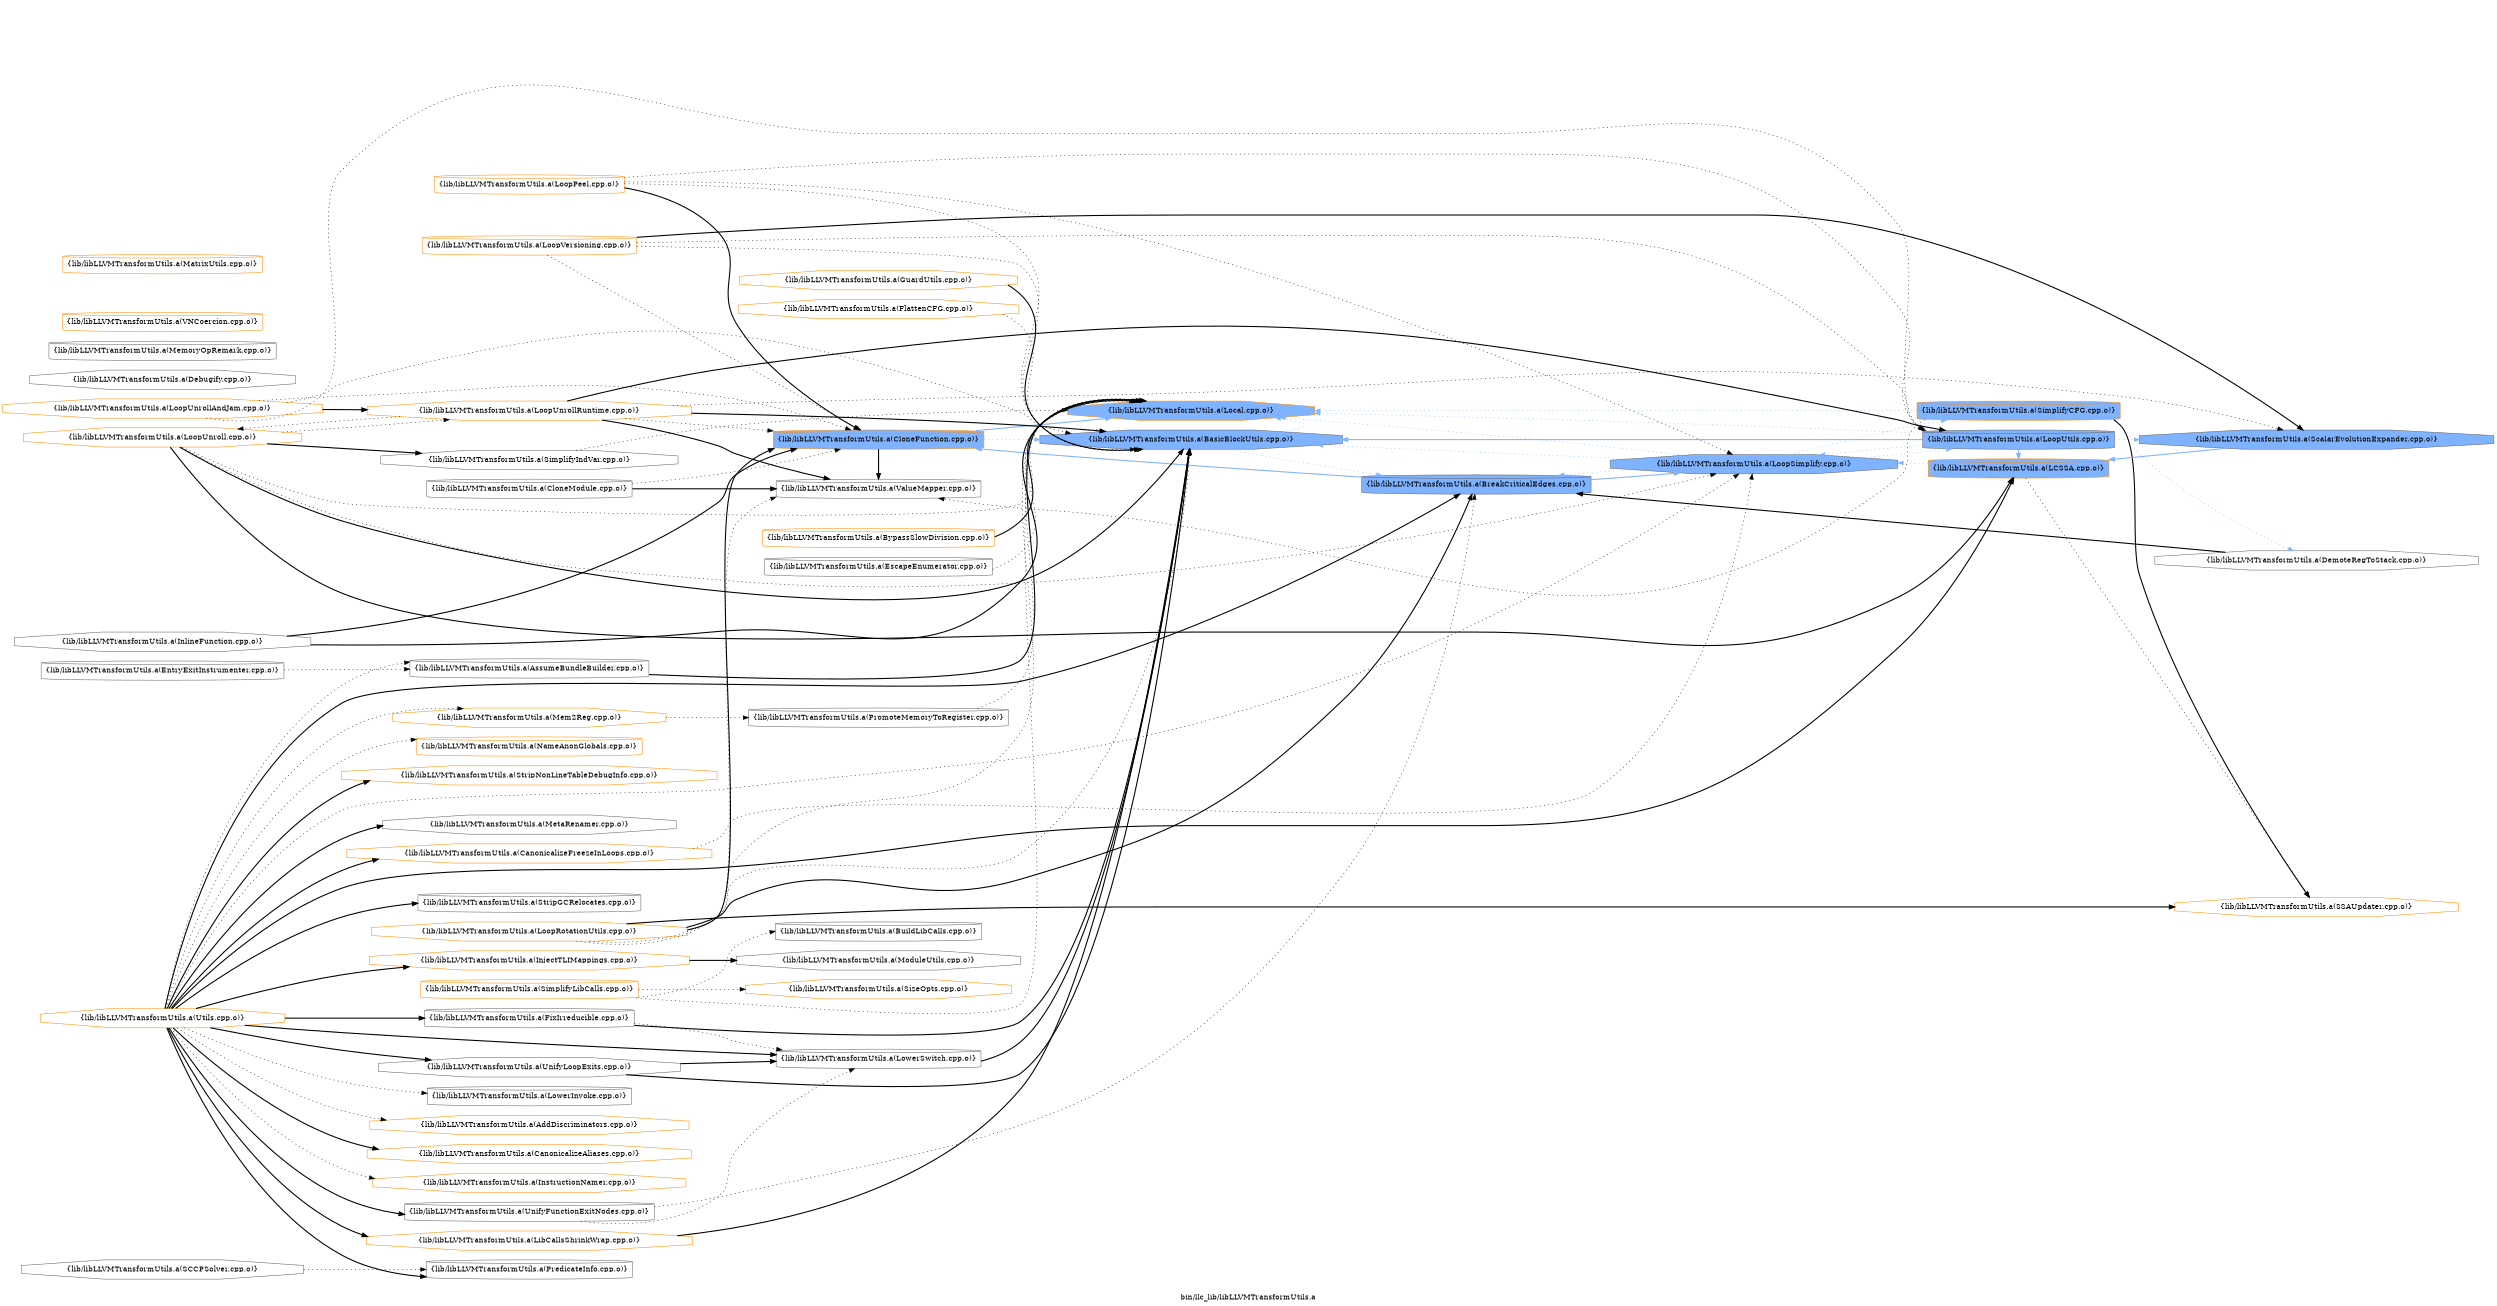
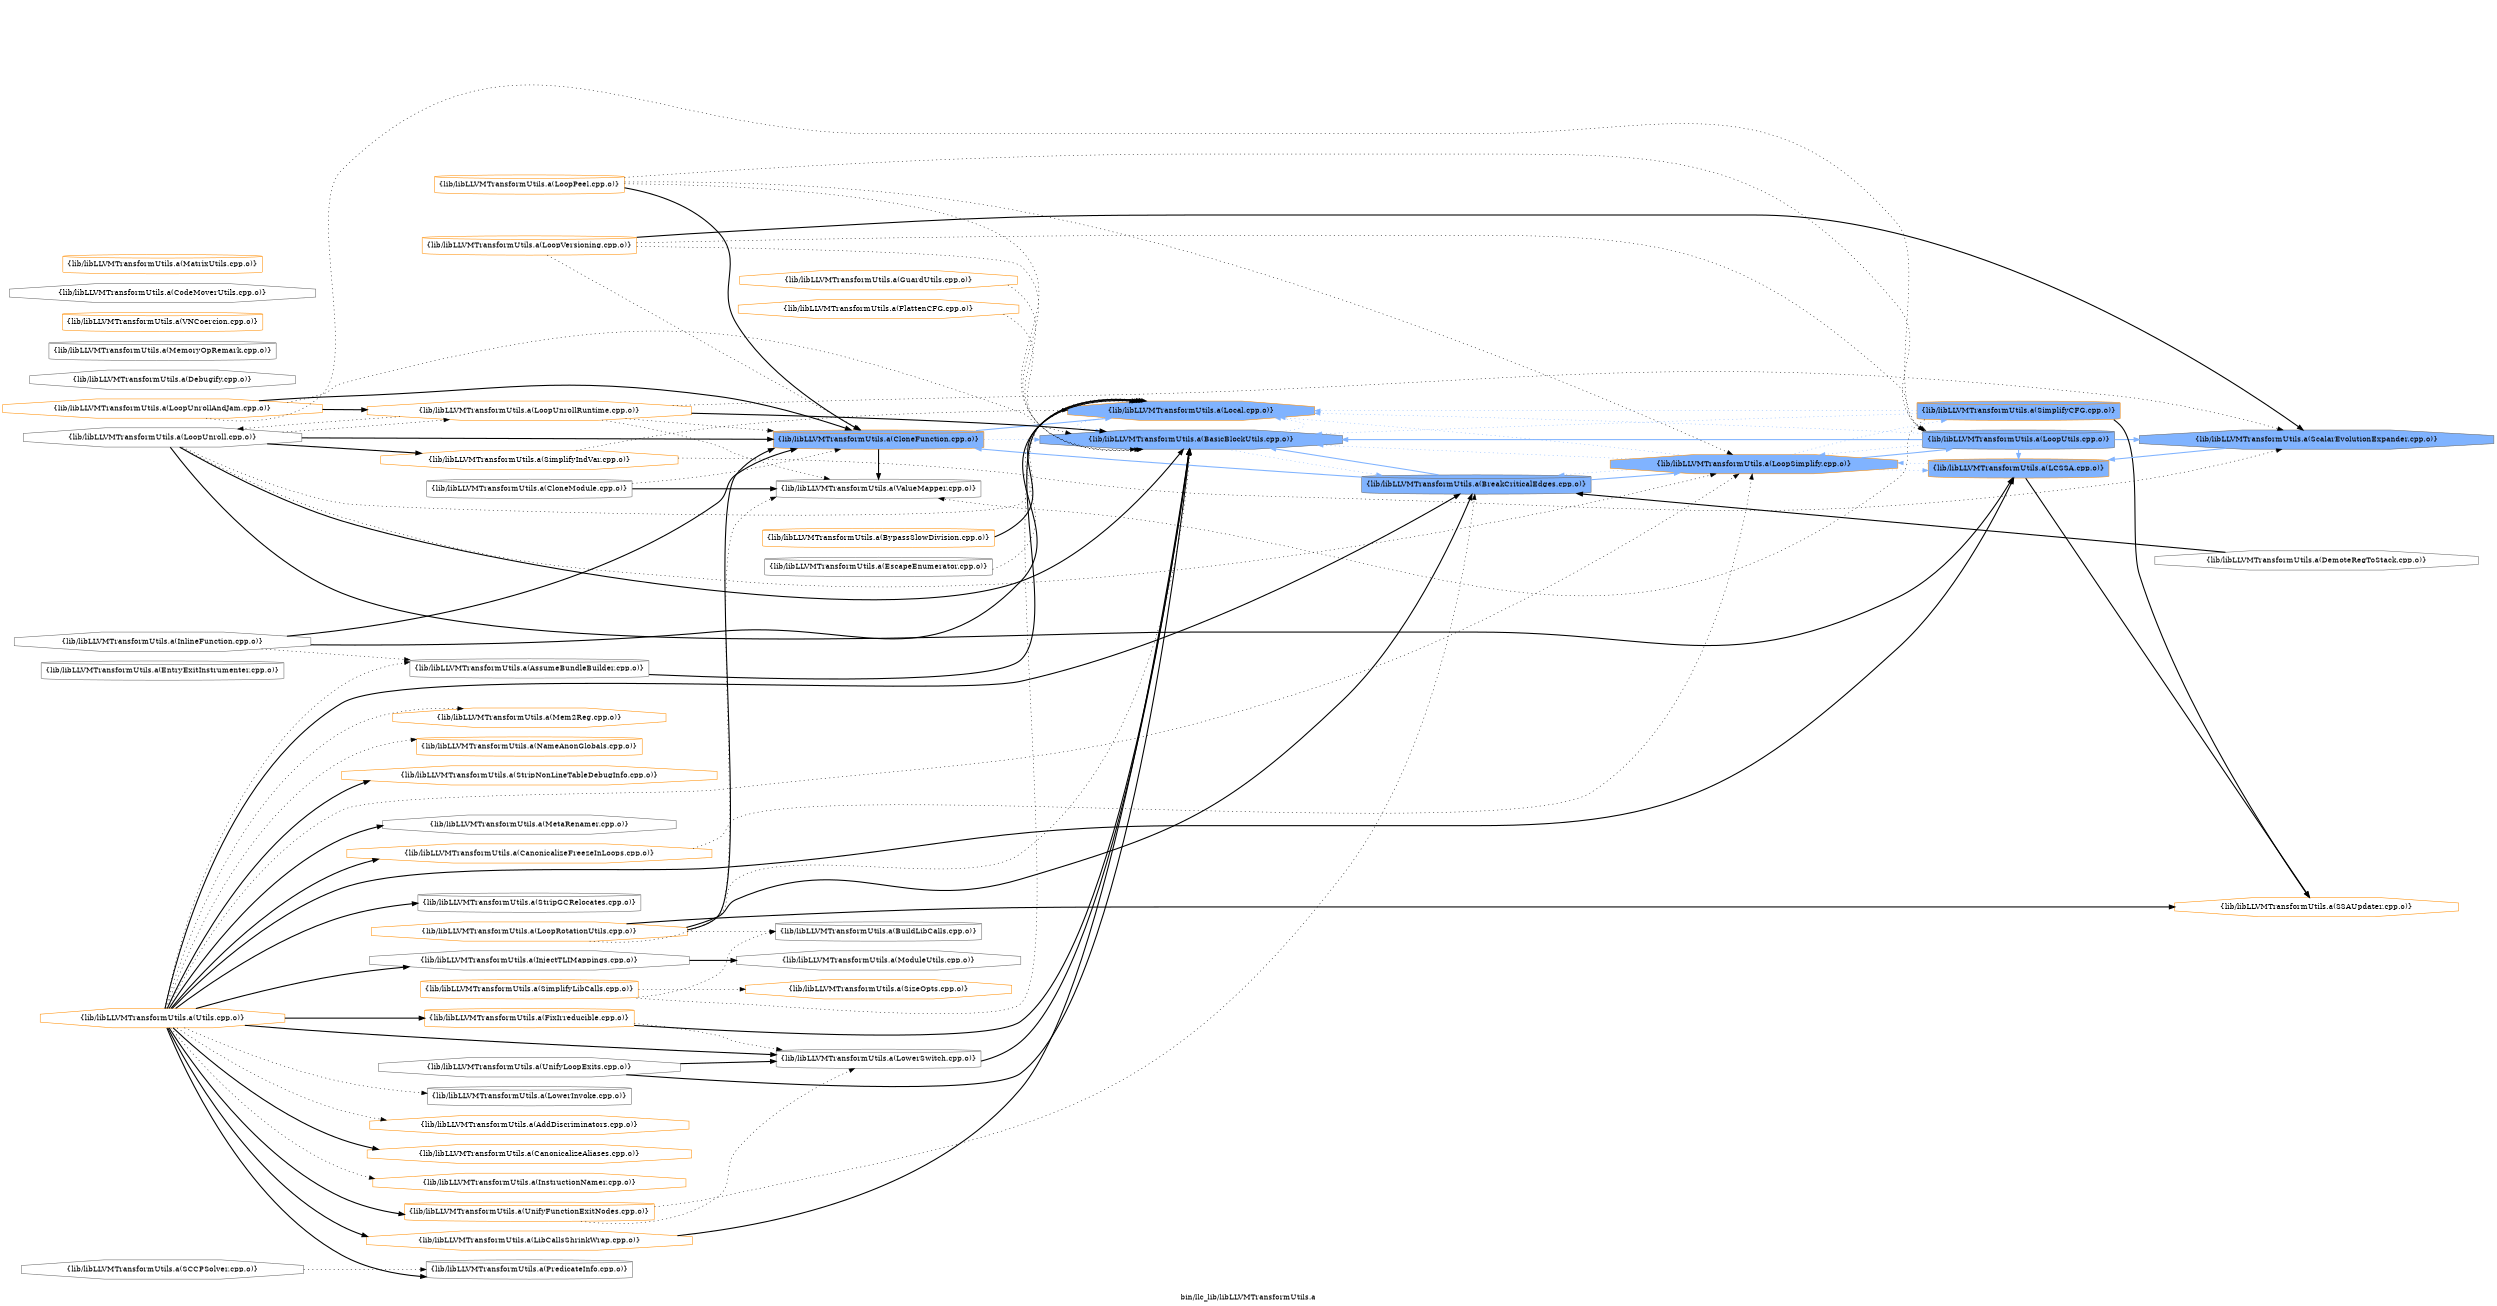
none -> (163, 293)
(1255, 328) -> none
(1028, 370) -> (1028, 370)
(554, 385) -> (554, 385)
(163, 437) -> (163, 437)
none -> (535, 439)
(2124, 440) -> (2124, 440)
(714, 445) -> (714, 445)
(1904, 454) -> (1904, 454)
(529, 460) -> (529, 460)
none -> (1357, 462)
(1754, 464) -> (1754, 464)
none -> (1899, 470)
(2191, 494) -> (1590, 424)
none -> (1479, 503)
(344, 670) -> (333, 654)
(2166, 685) -> (2166, 685)
(879, 718) -> none
(980, 771) -> (729, 932)
(529, 960) -> (529, 960)
(529, 1018) -> (529, 1018)
(317, 1047) -> none
(529, 1212) -> (529, 1212)
